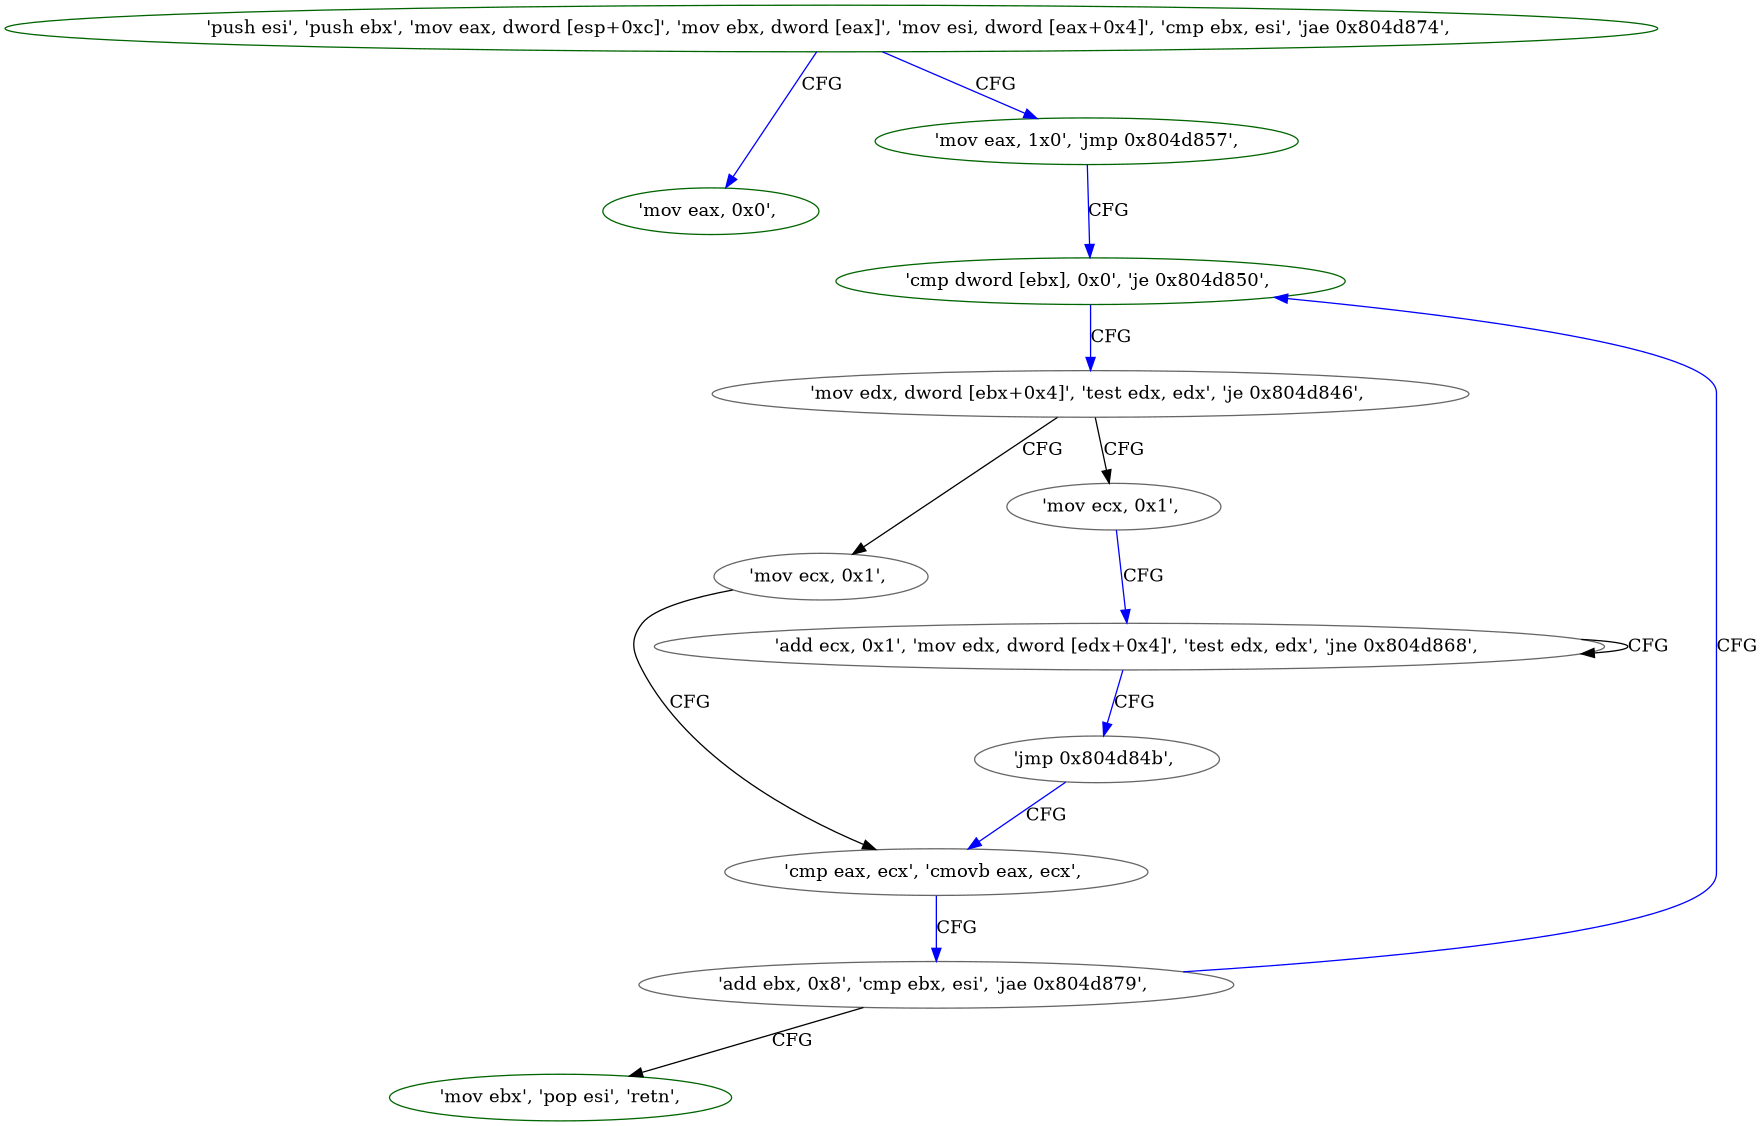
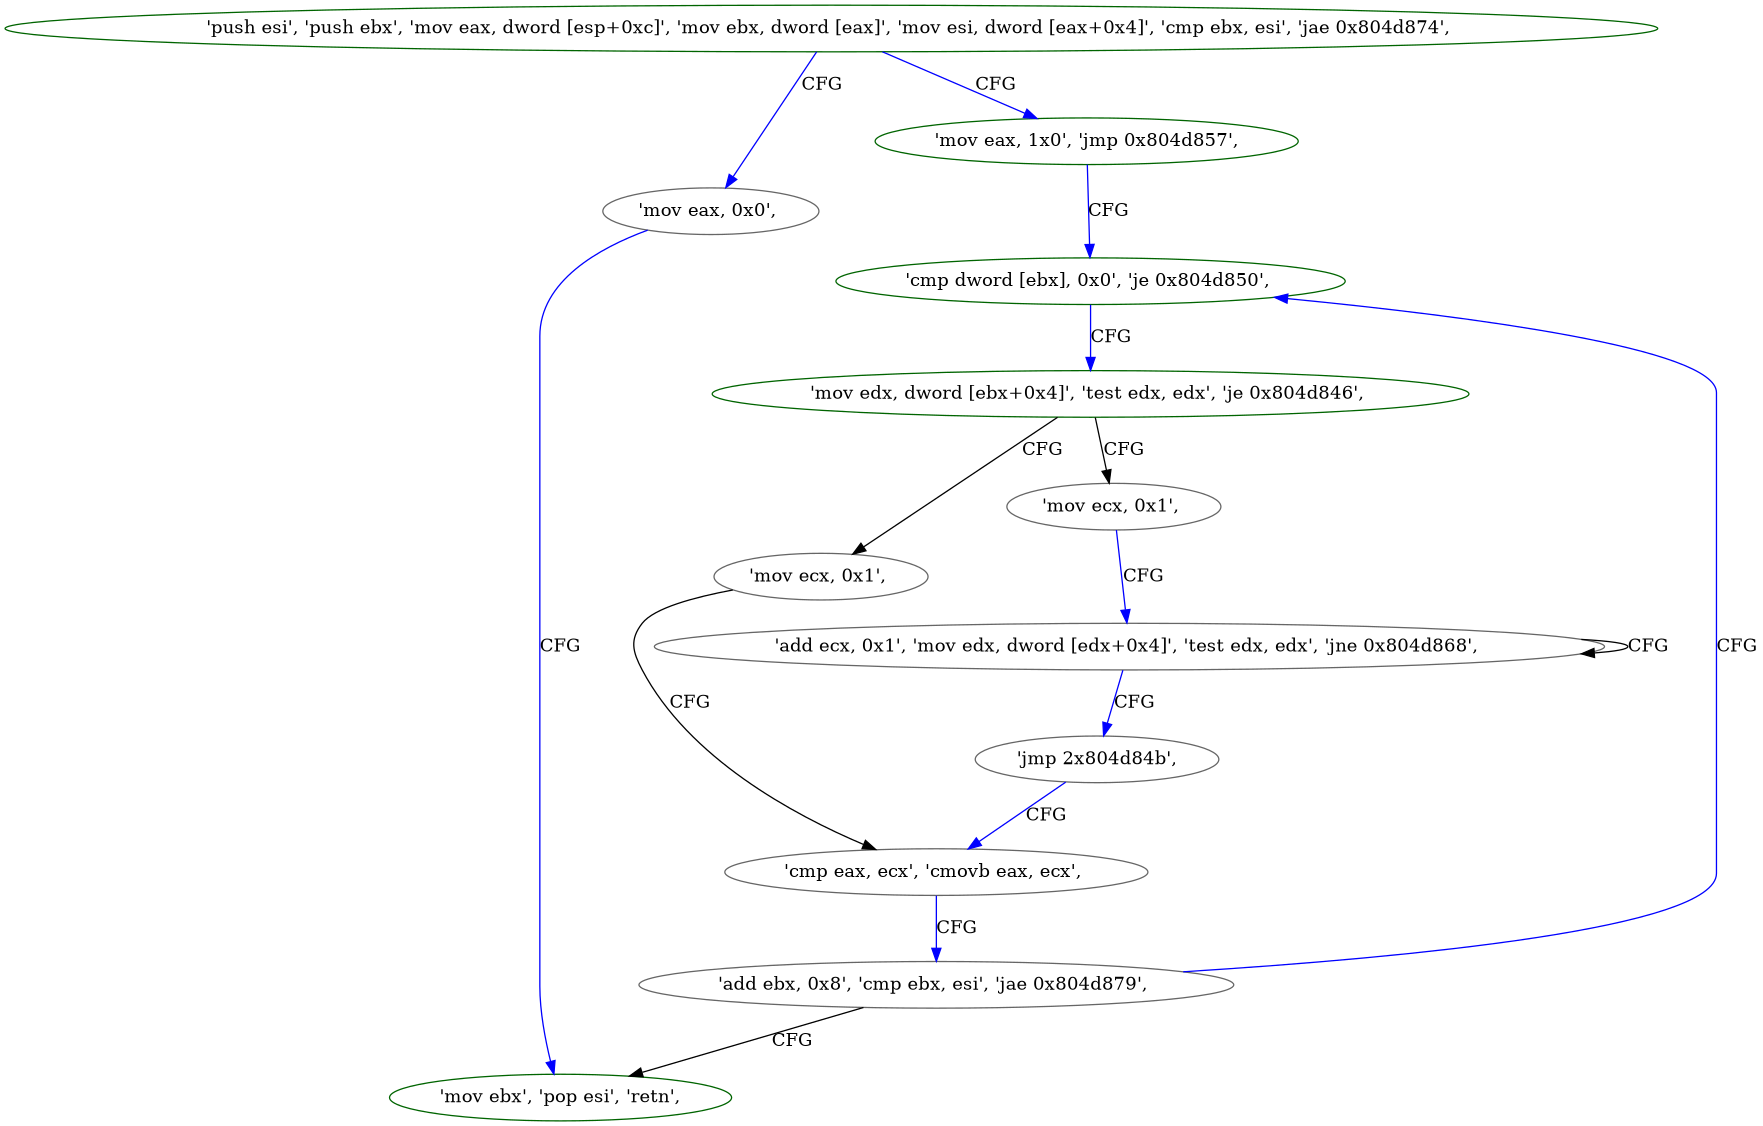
(711, 211) -> (711, 211)
(1091, 394) -> (1091, 394)
none -> (540, 619)
(1097, 759) -> (1097, 759)
